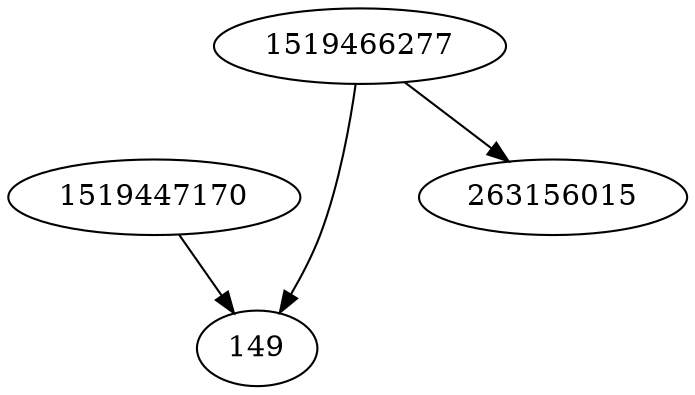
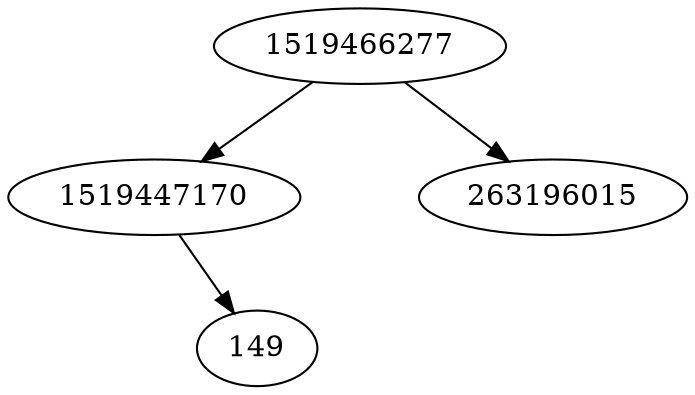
(334, 193) -> (266, 116)
(553, 197) -> (553, 197)
